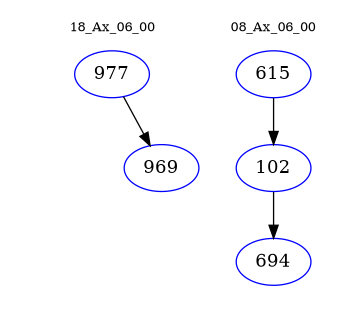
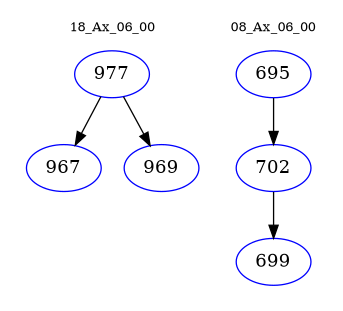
(274, 74) -> (274, 74)
none -> (64, 168)
(274, 168) -> (274, 168)
(274, 262) -> (274, 262)
